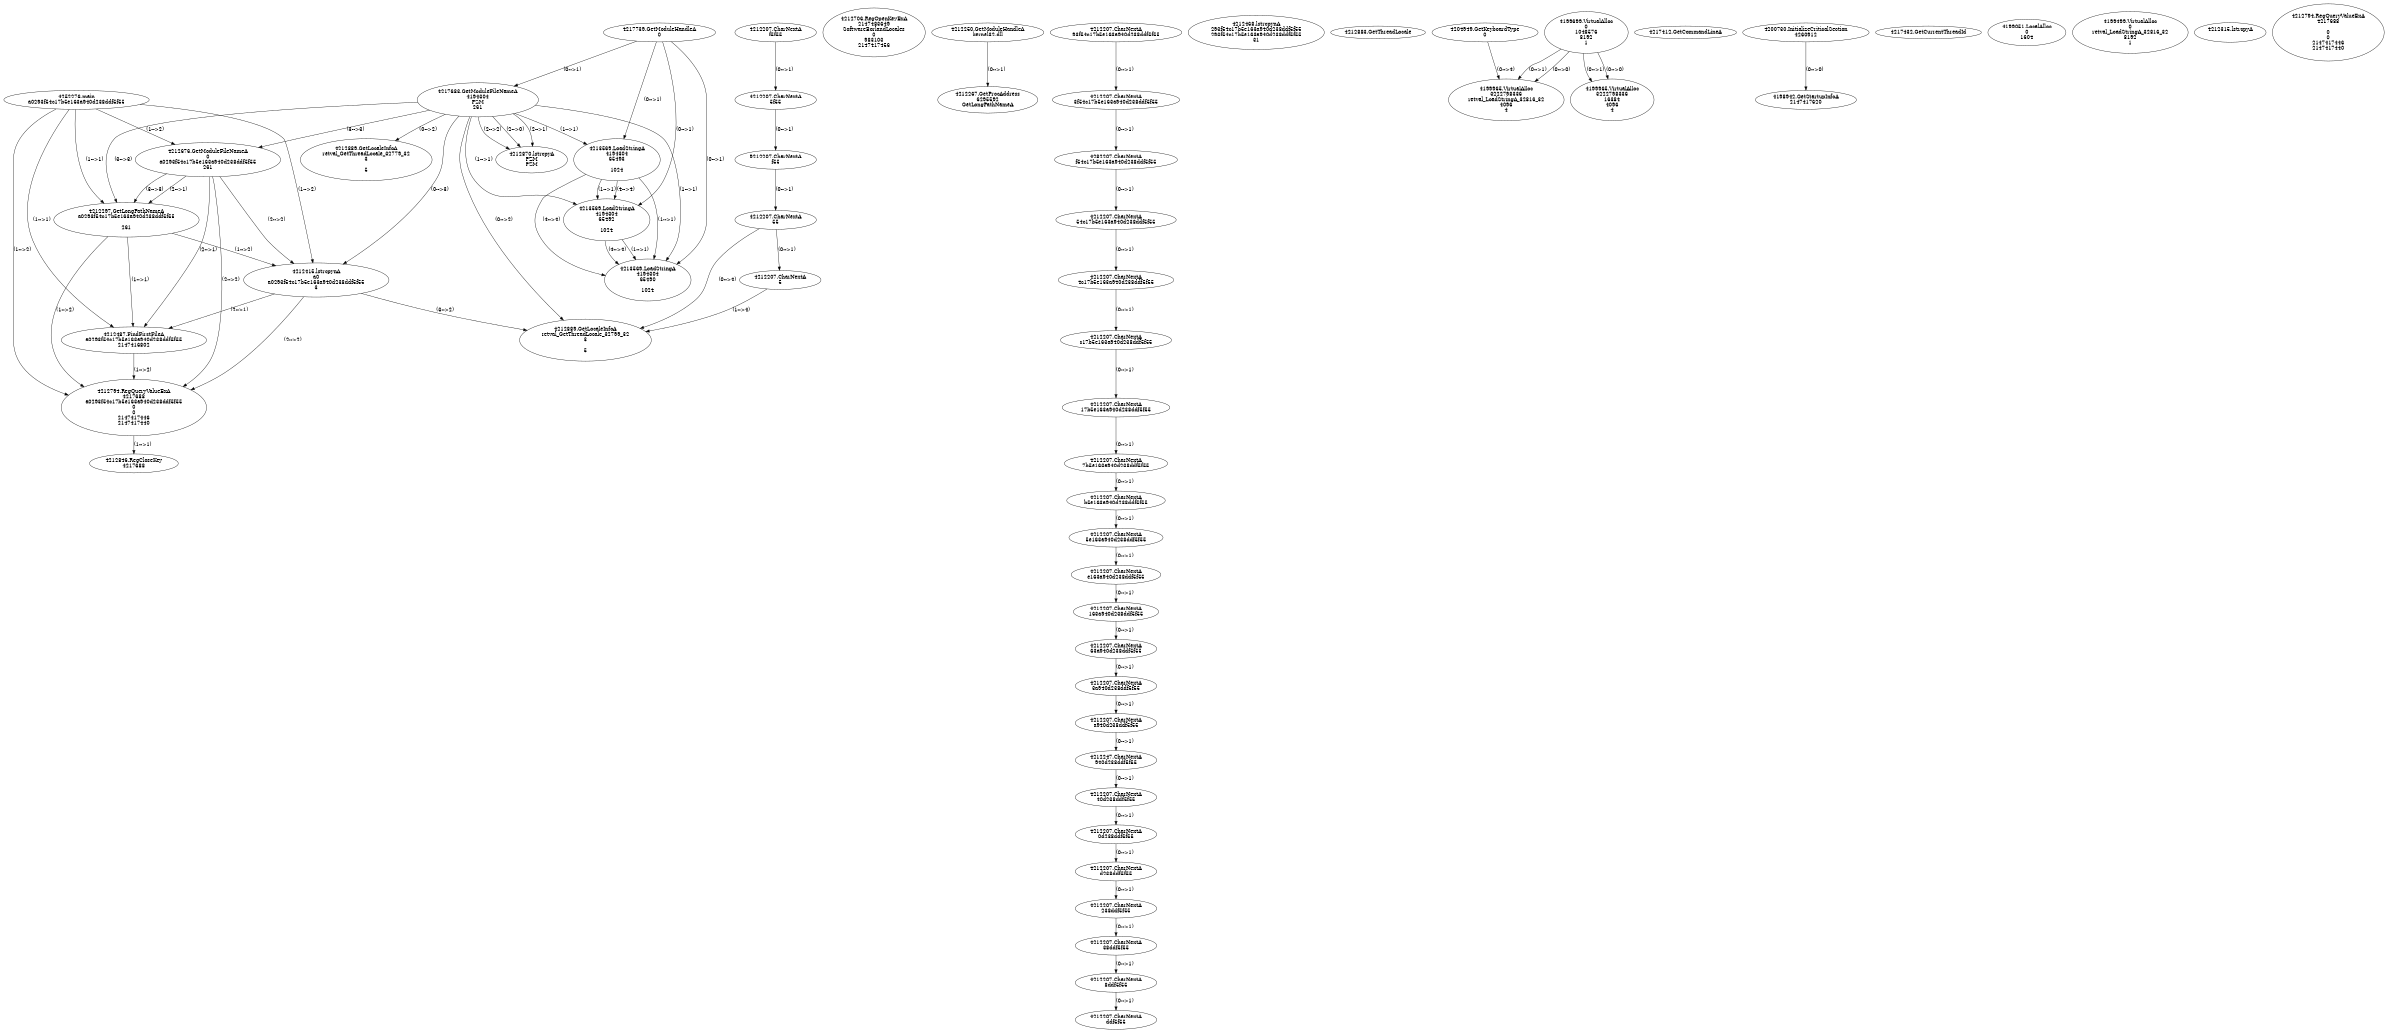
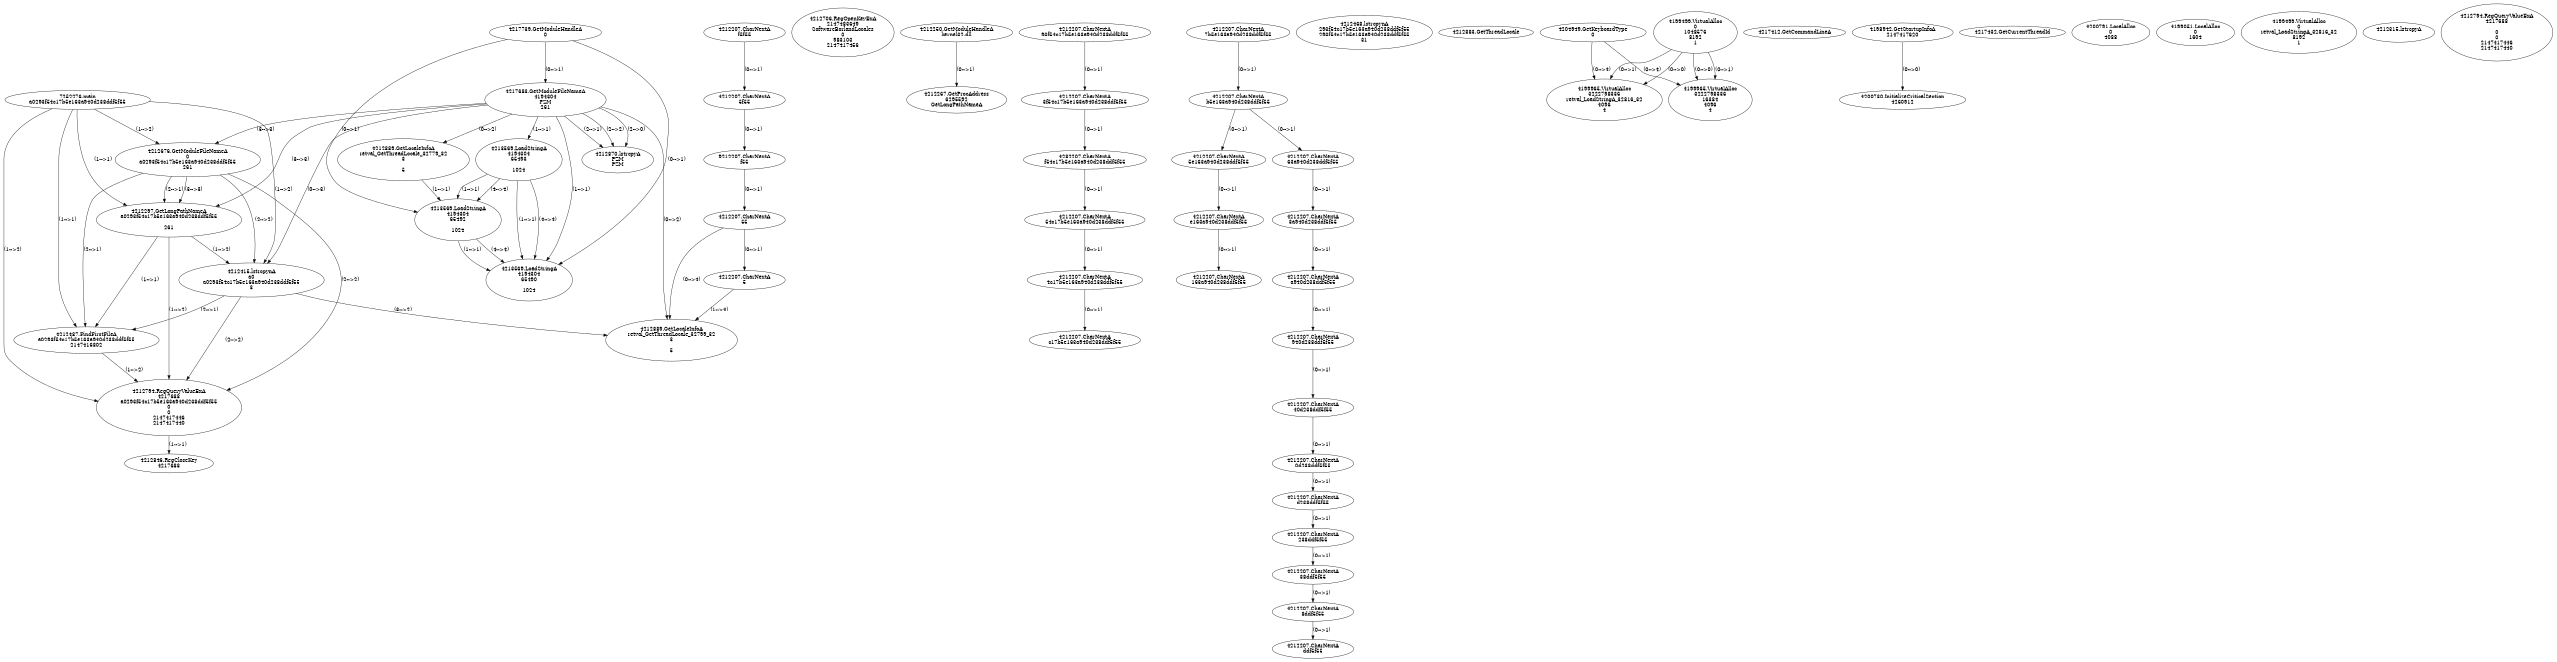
(1586, 32) -> (1695, 32)
none -> (2111, 32)
(1806, 64) -> (1903, 64)
none -> (1638, 68)
(641, 89) -> none
(77, 100) -> (78, 100)
(490, 193) -> (430, 189)
(1116, 408) -> none
(1116, 629) -> (1274, 129)
(1116, 760) -> (1313, 340)
